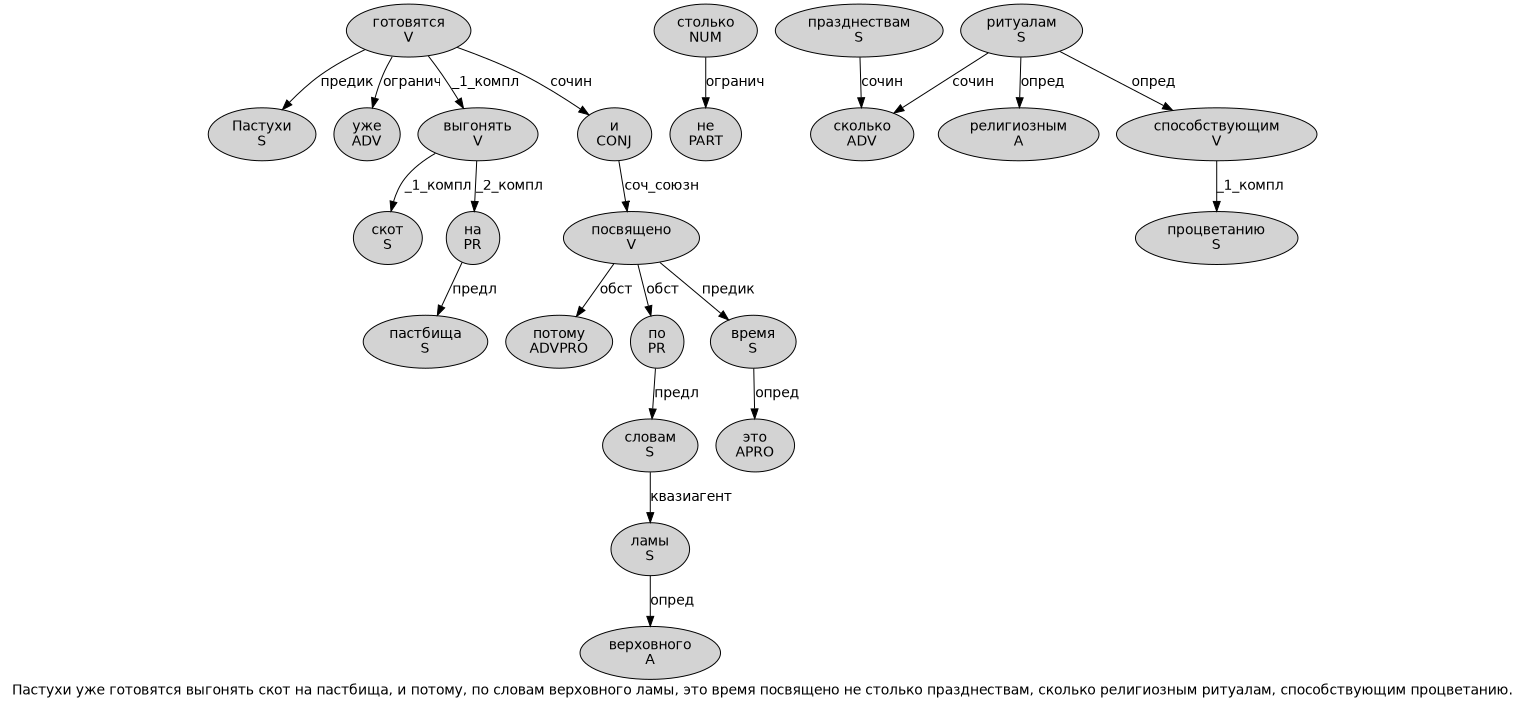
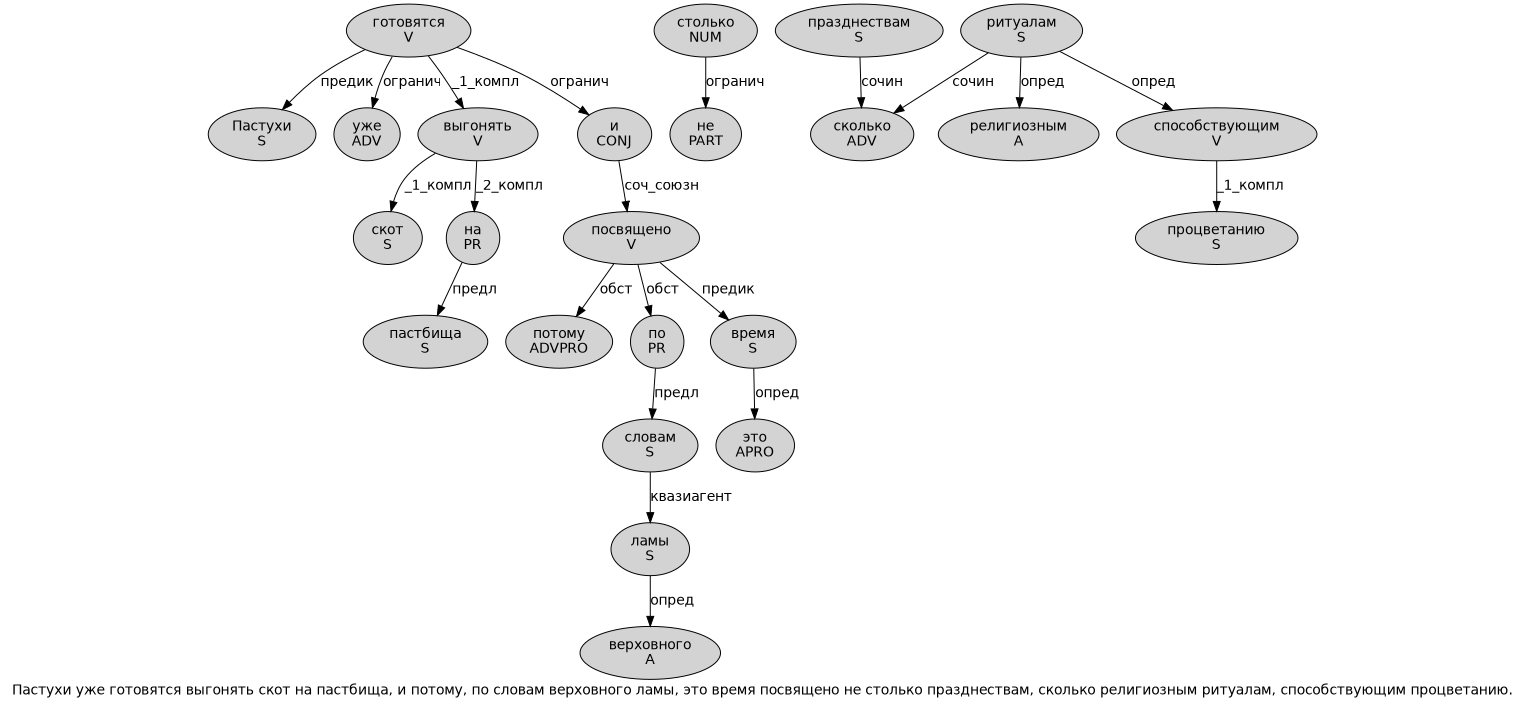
(572, 82) -> (580, 82)
